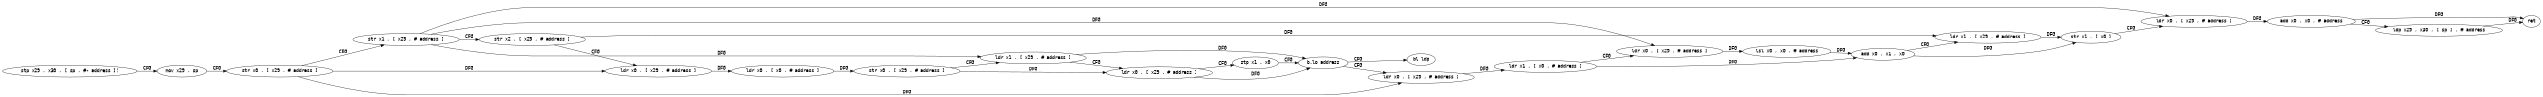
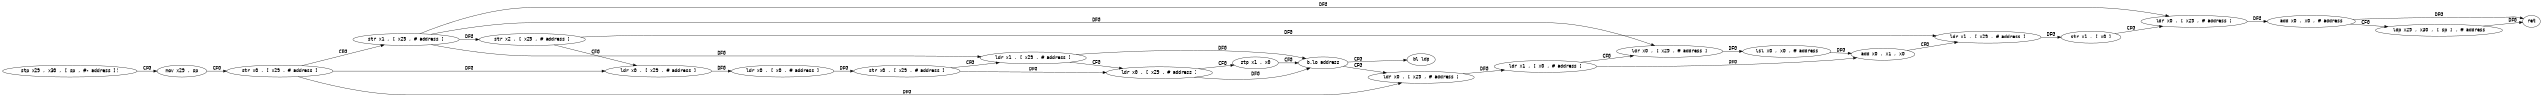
(469, 37) -> (469, 37)
(1994, 55) -> none
